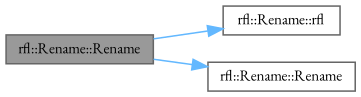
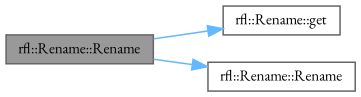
(282, 20) -> (282, 20)
